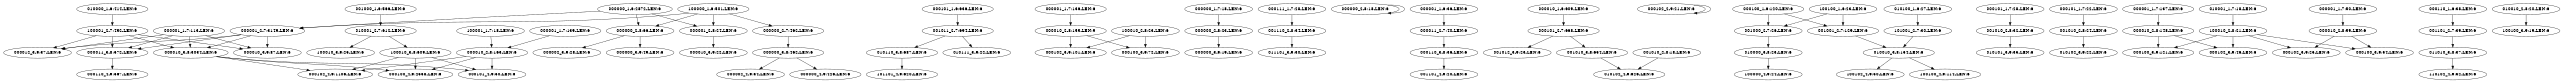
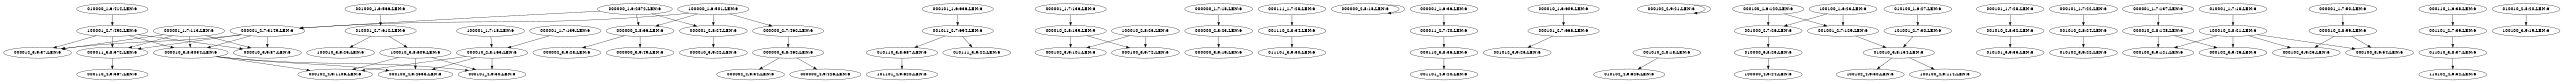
(1592, 53) -> none
